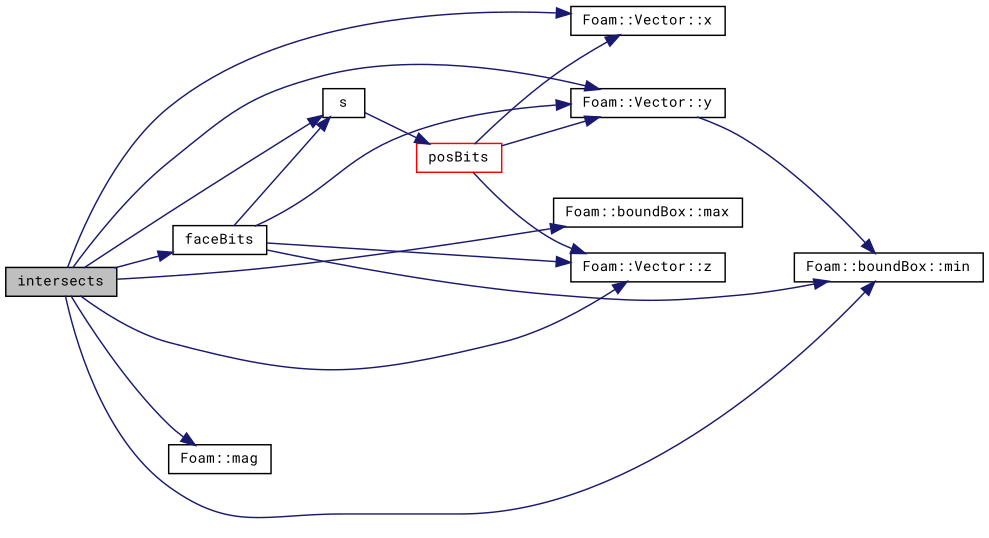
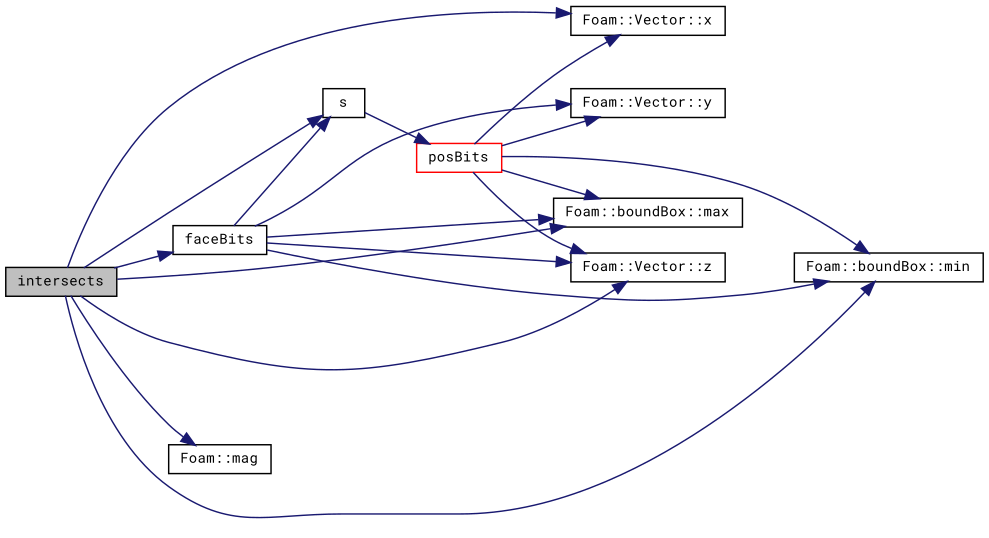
(296, 84) -> none
(788, 170) -> (687, 172)
none -> (544, 182)
none -> (403, 228)
